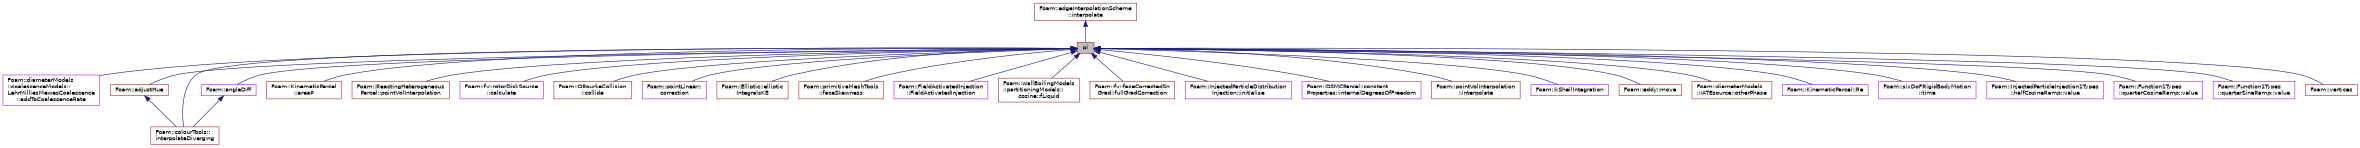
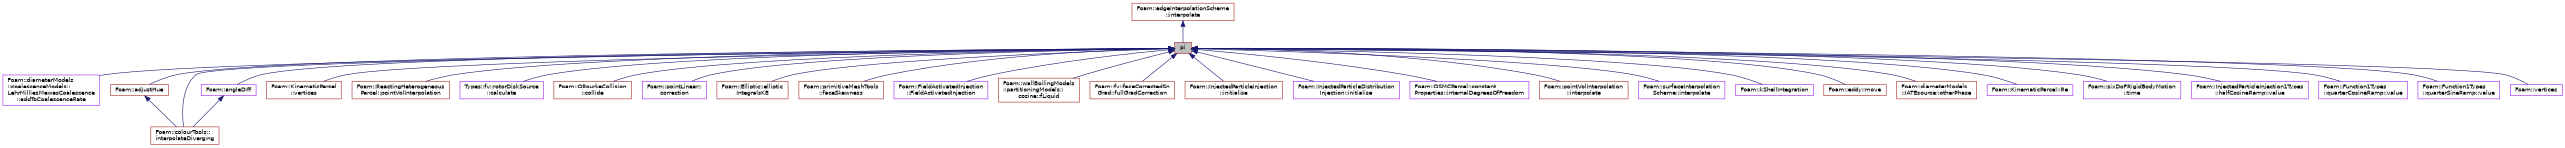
(304, 90) -> (304, 90)
(502, 90) -> (502, 90)
none -> (1234, 90)
none -> (1682, 90)
(2332, 90) -> (2536, 90)
